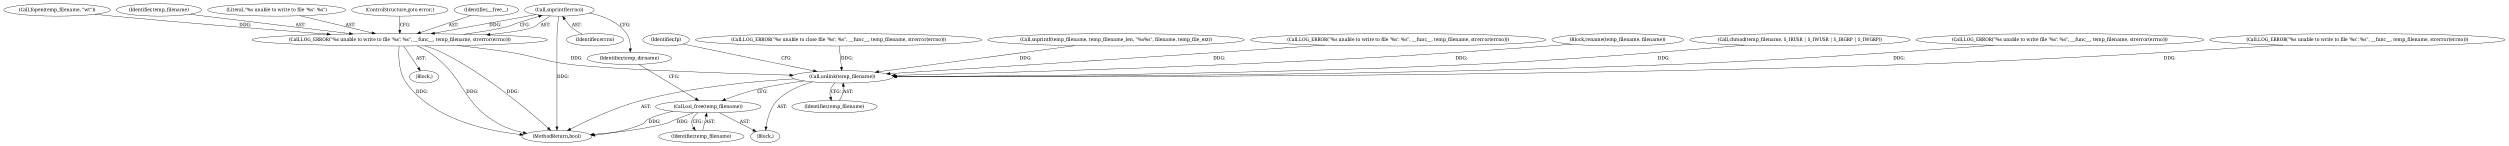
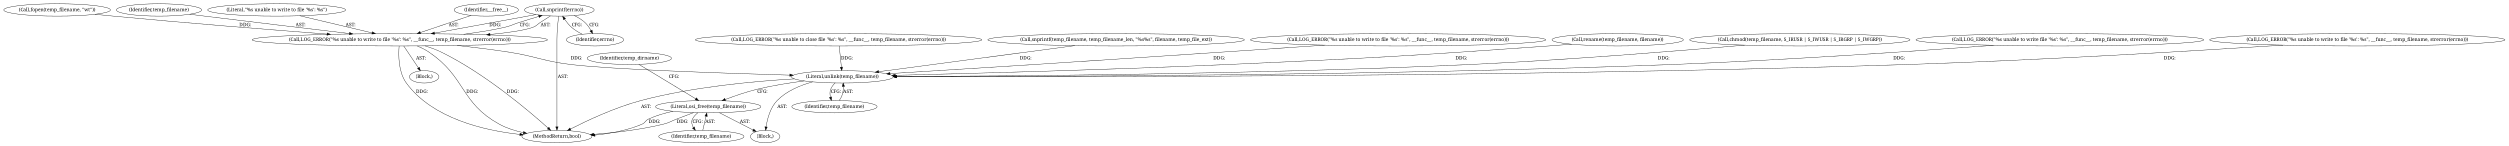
(400, 10) -> none
(617, 24) -> (584, 22)
(578, 25) -> (578, 25)
(666, 40) -> none
(1618, 40) -> (1618, 40)
(564, 77) -> (564, 77)
(842, 77) -> (842, 77)
(708, 107) -> (708, 107)
